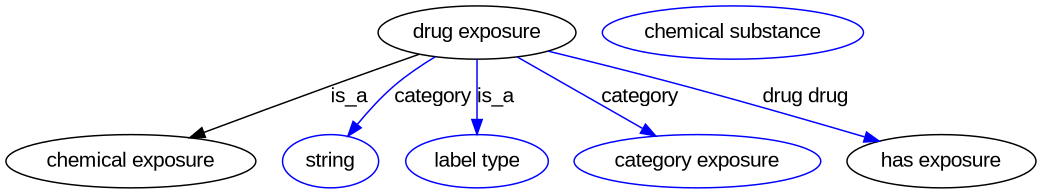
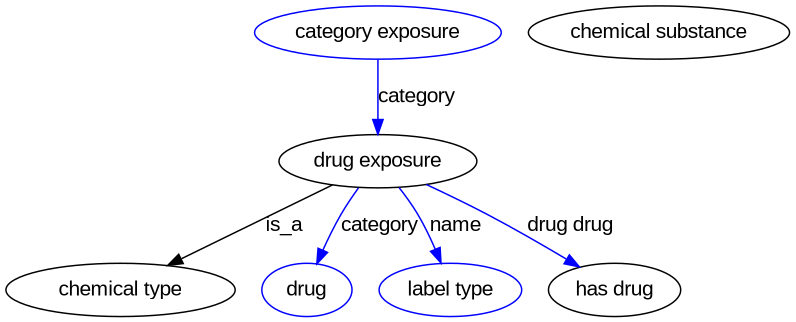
(733, 33) -> (659, 33)
(580, 93) -> (378, 89)
(496, 97) -> (456, 226)
(131, 161) -> (121, 290)
(331, 161) -> (307, 290)
(941, 161) -> (615, 290)
